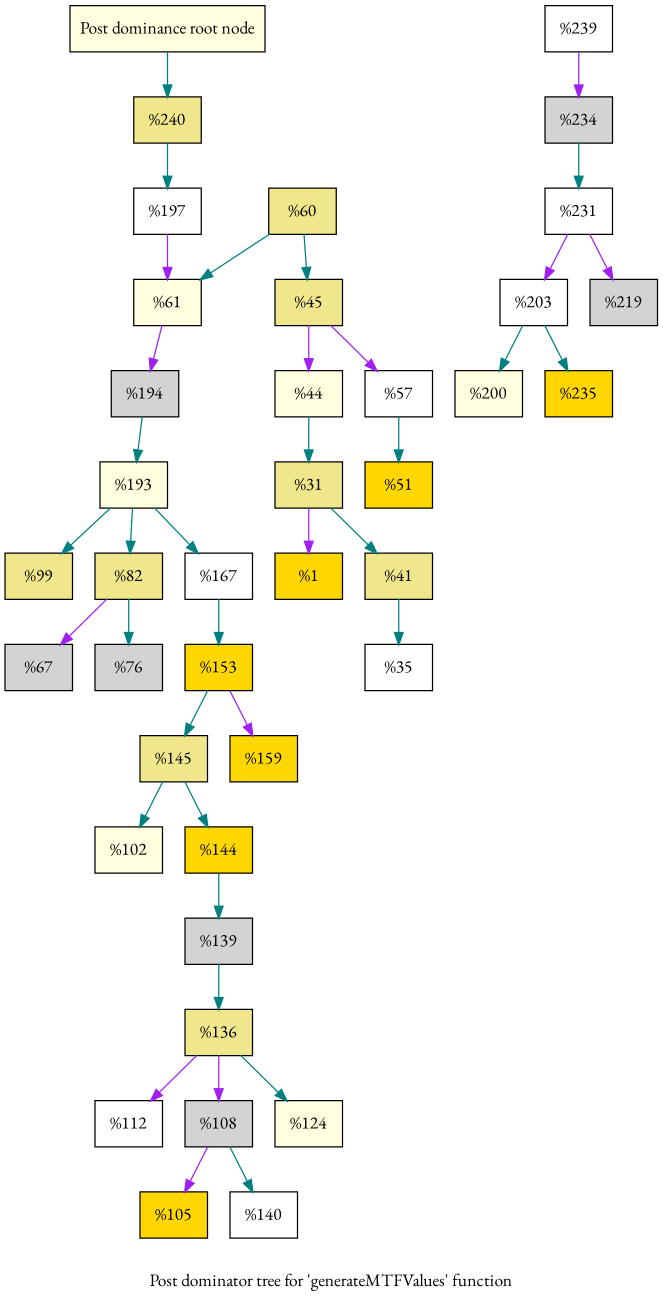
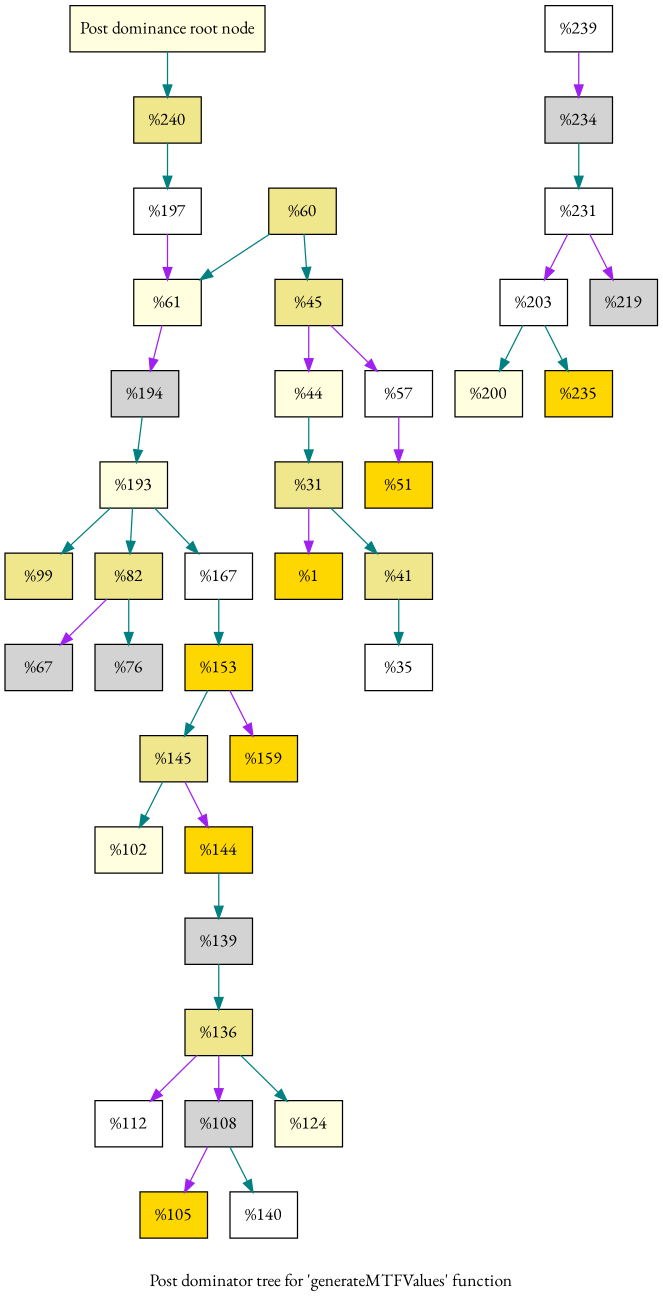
(399, 433) -> (399, 433)
(193, 799) -> (193, 799)
